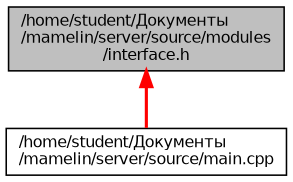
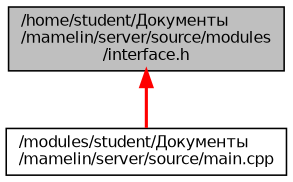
(146, 152) -> (146, 152)
